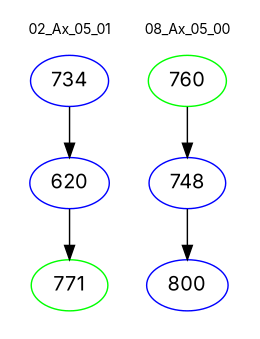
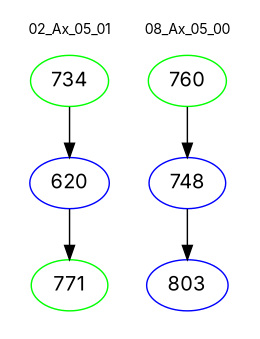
(70, 81) -> (70, 81)
(187, 285) -> (187, 285)
